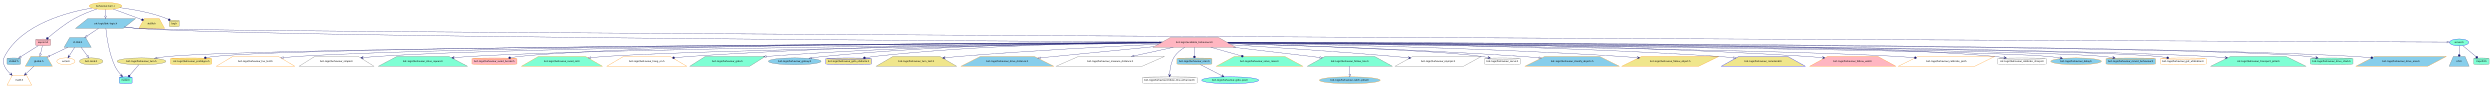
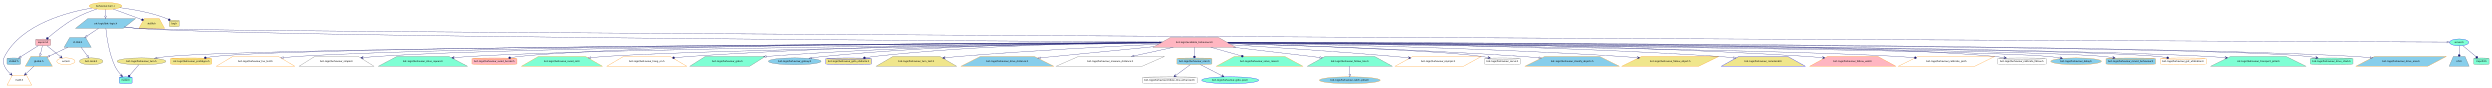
(1799, 45) -> (1799, 45)
(72, 52) -> (54, 51)
(1173, 59) -> (1183, 70)
(1438, 61) -> (1438, 61)
(2022, 61) -> (2022, 61)
